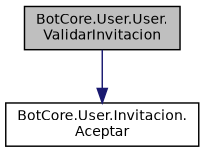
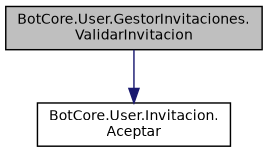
(102, 28) -> (134, 28)
